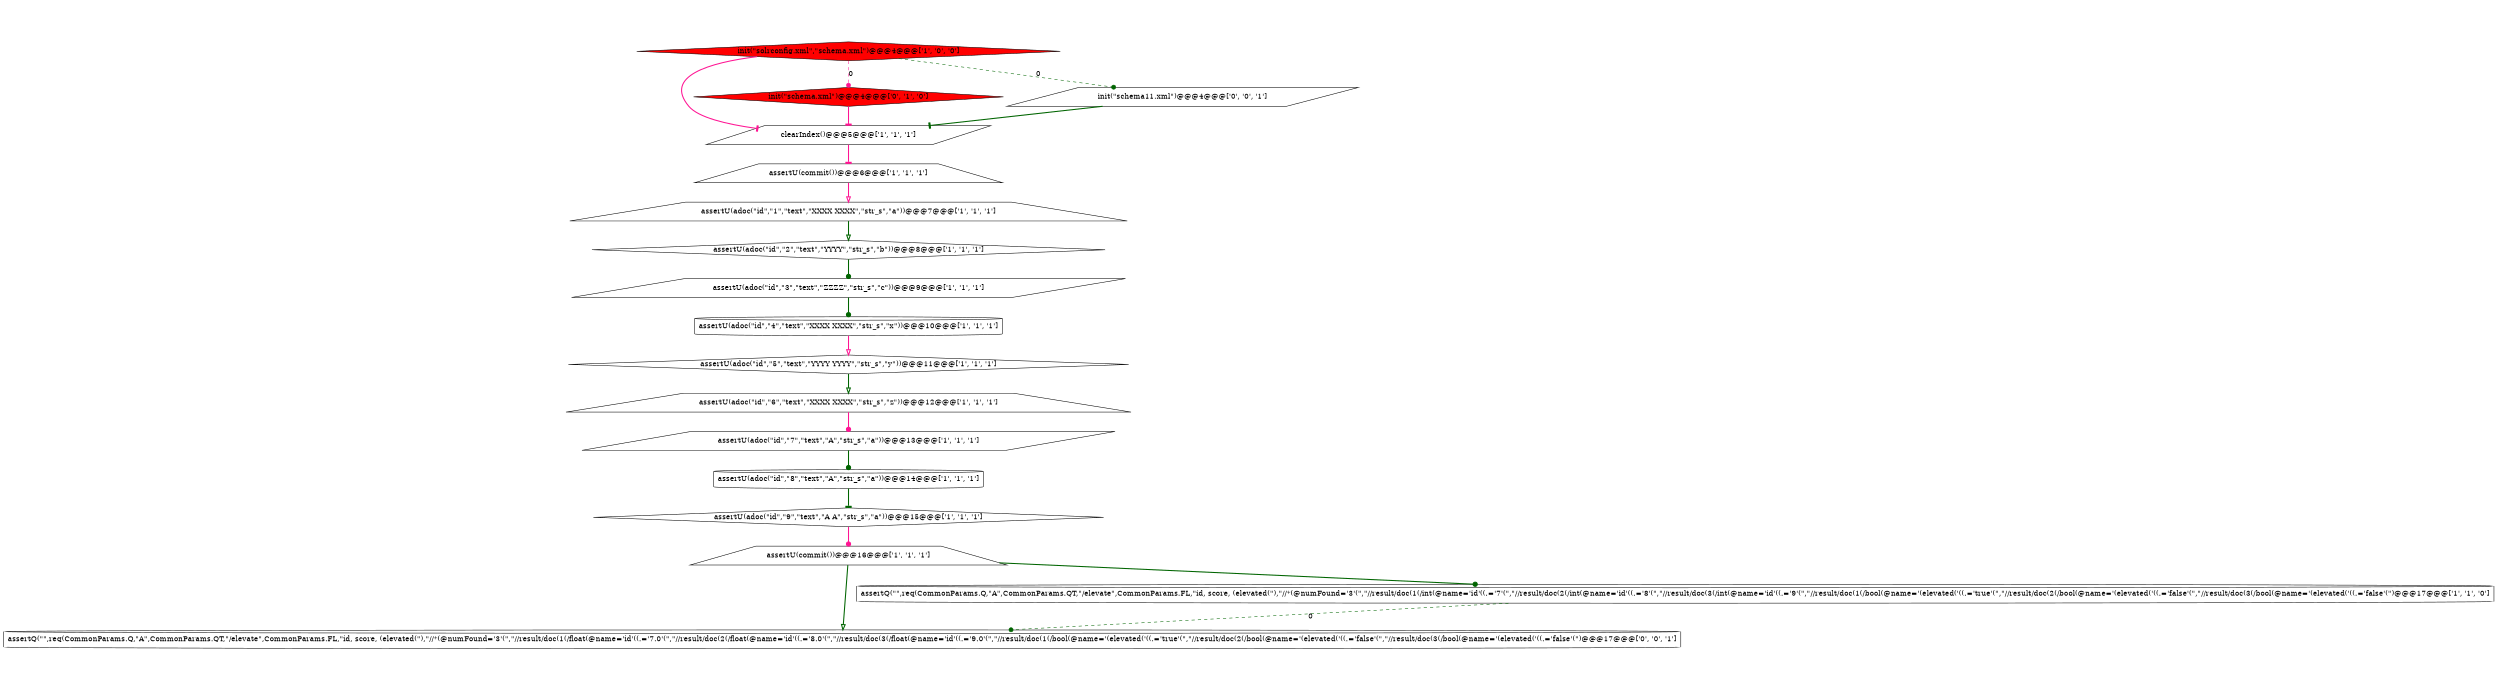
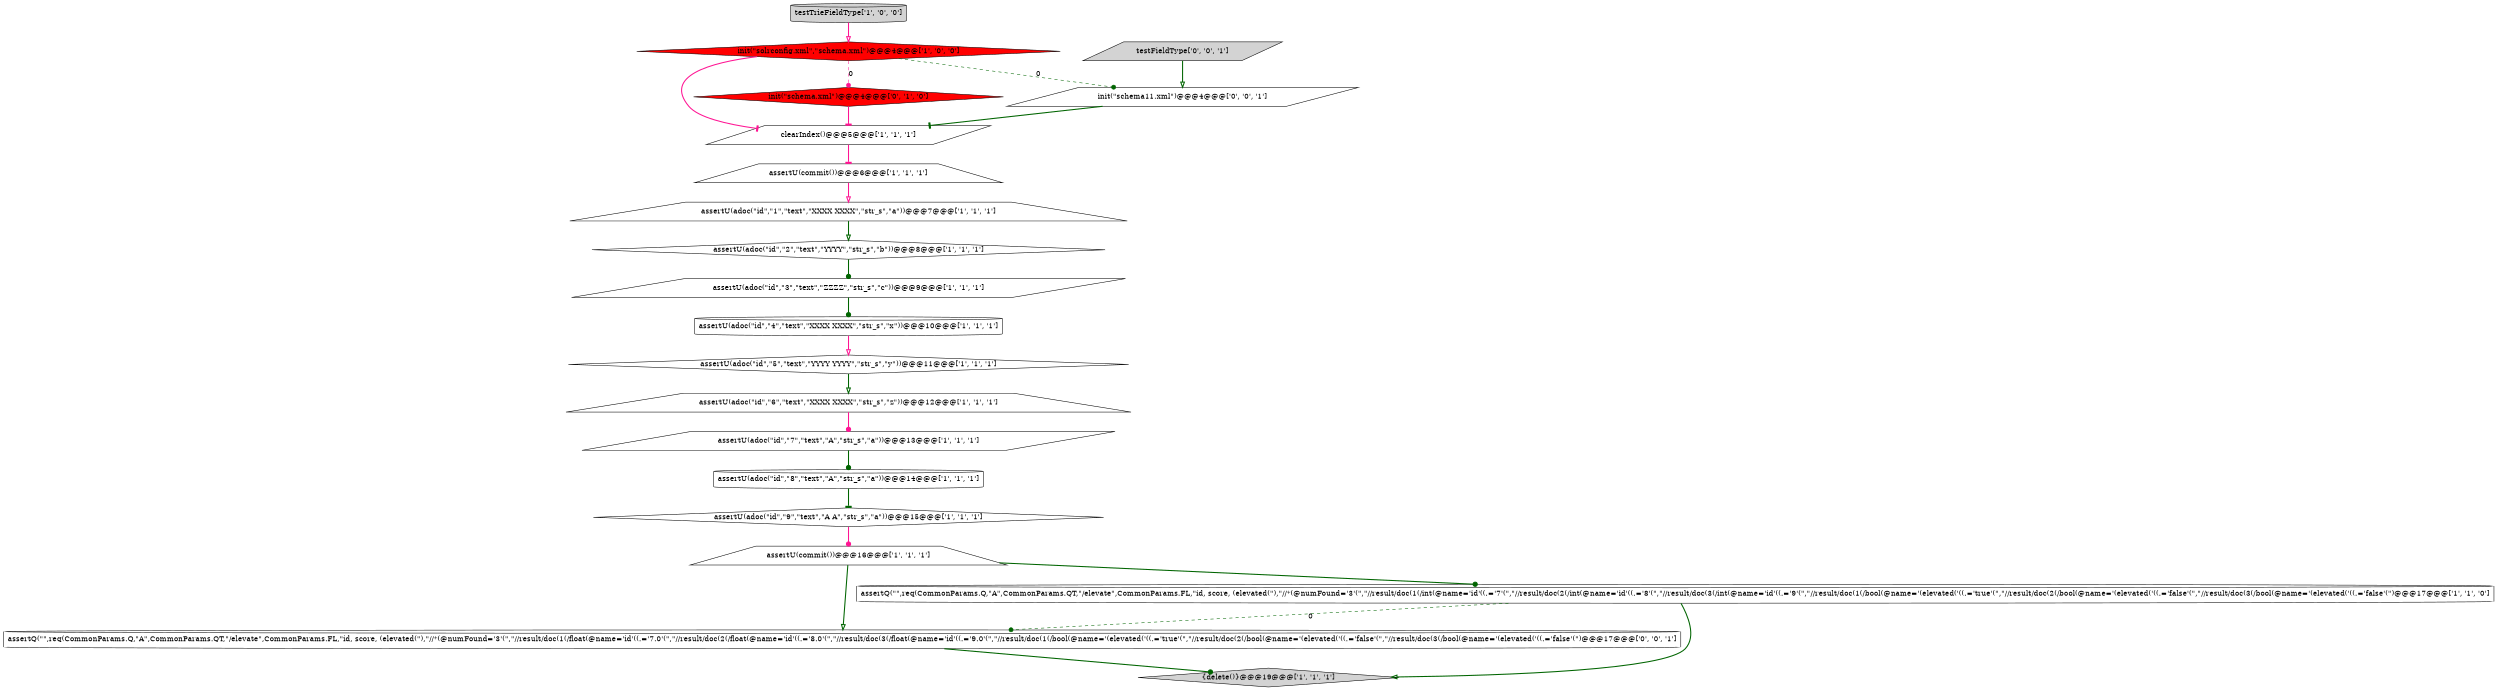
none -> (849, 13)
none -> (1183, 51)
none -> (1268, 678)
